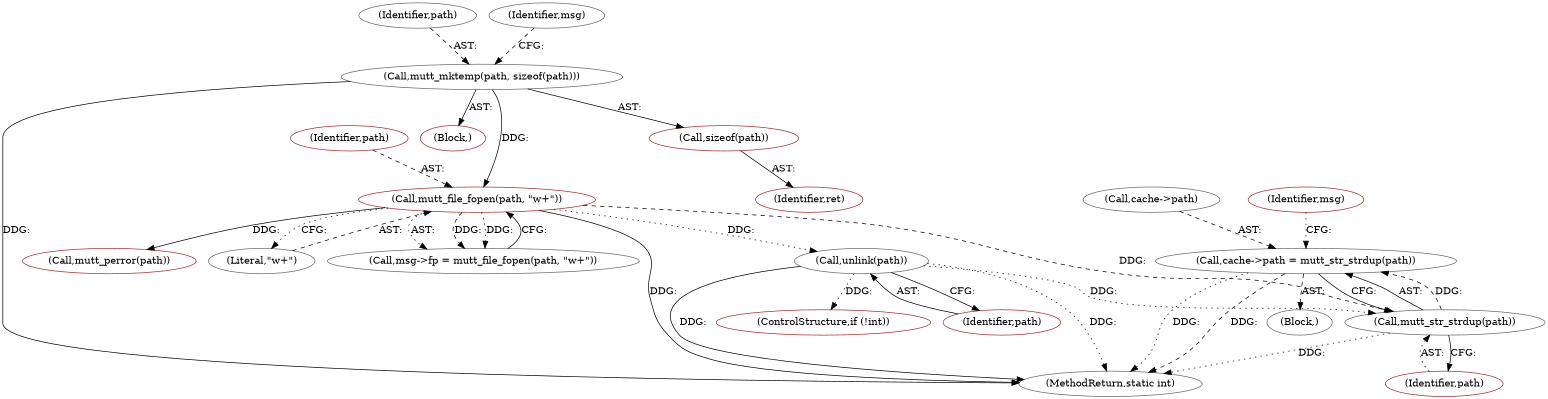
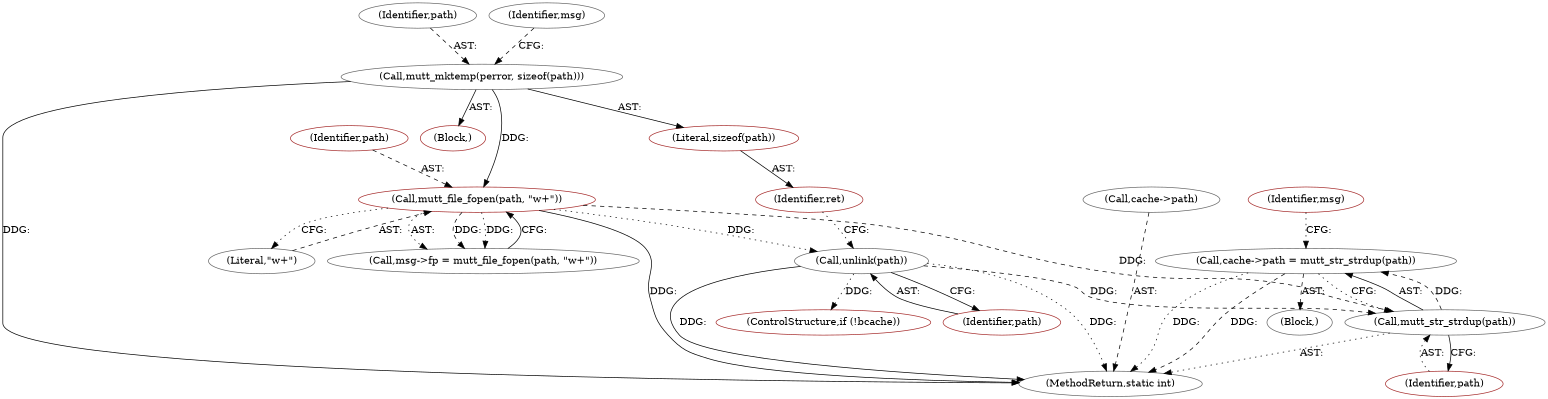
(482, 77) -> (482, 77)
(724, 138) -> (724, 138)
none -> (837, 226)
(1224, 229) -> (1133, 289)
(109, 261) -> none
(1349, 296) -> (1349, 296)
(1143, 306) -> (1143, 306)
(823, 322) -> (823, 322)
(1313, 353) -> (1313, 353)
